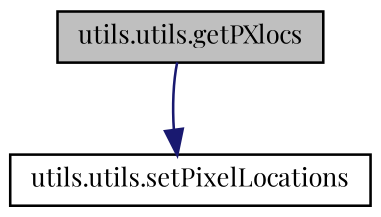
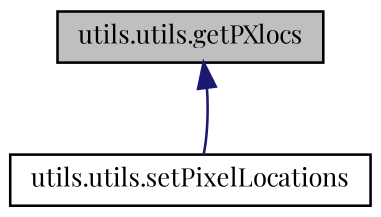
(173, 96) -> (207, 122)
